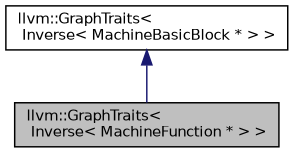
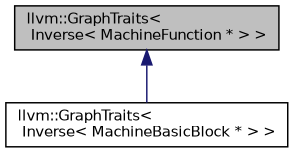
(147, 84) -> (147, 84)
